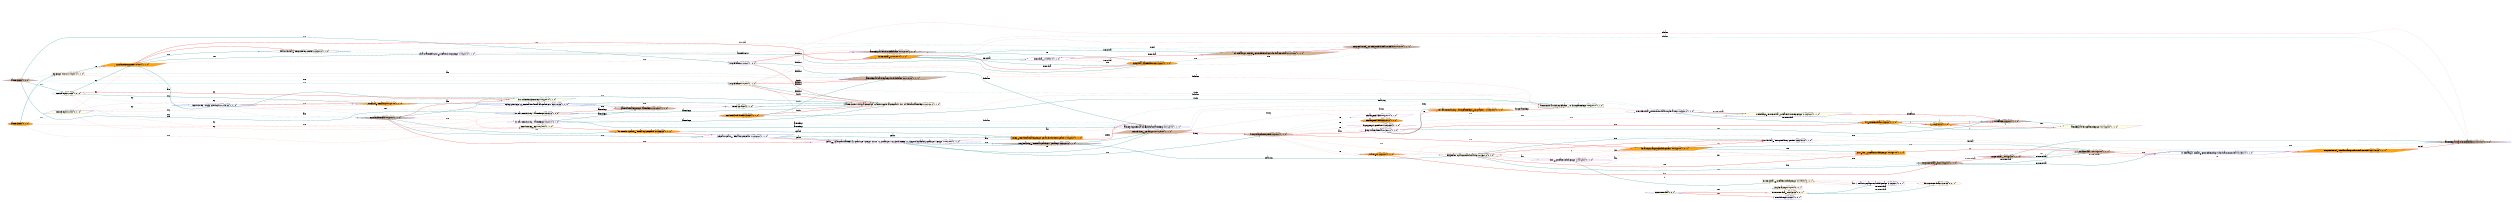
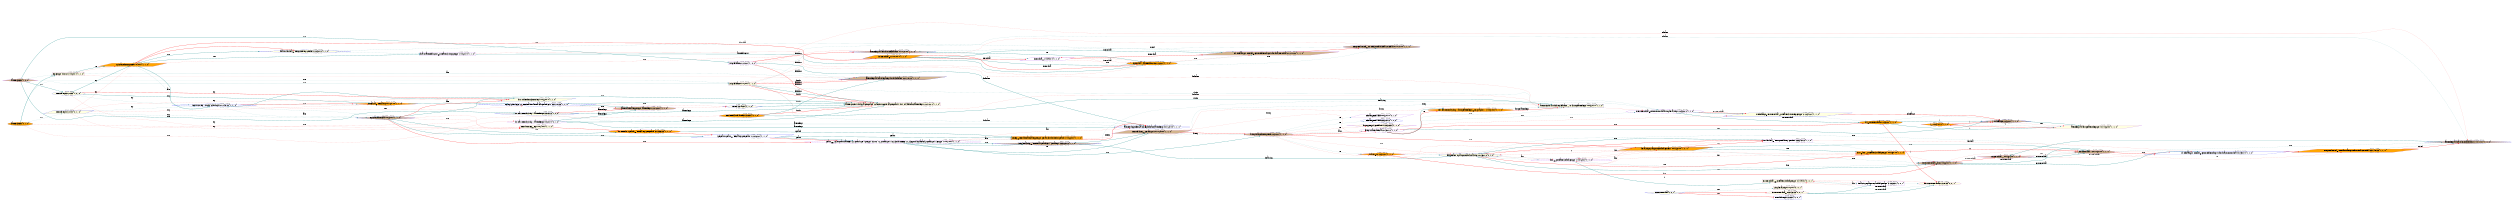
(980, 59) -> (980, 59)
(1382, 121) -> (1382, 121)
(1913, 124) -> (1908, 154)
